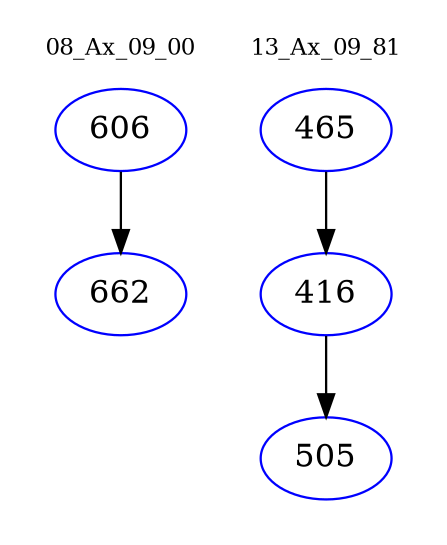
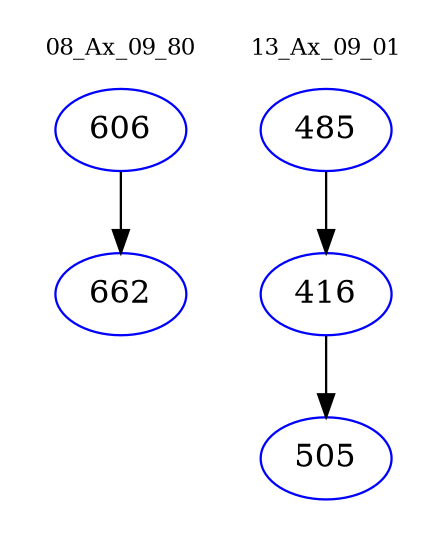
(121, 49) -> (121, 49)
(326, 49) -> (326, 49)
(326, 130) -> (326, 130)
